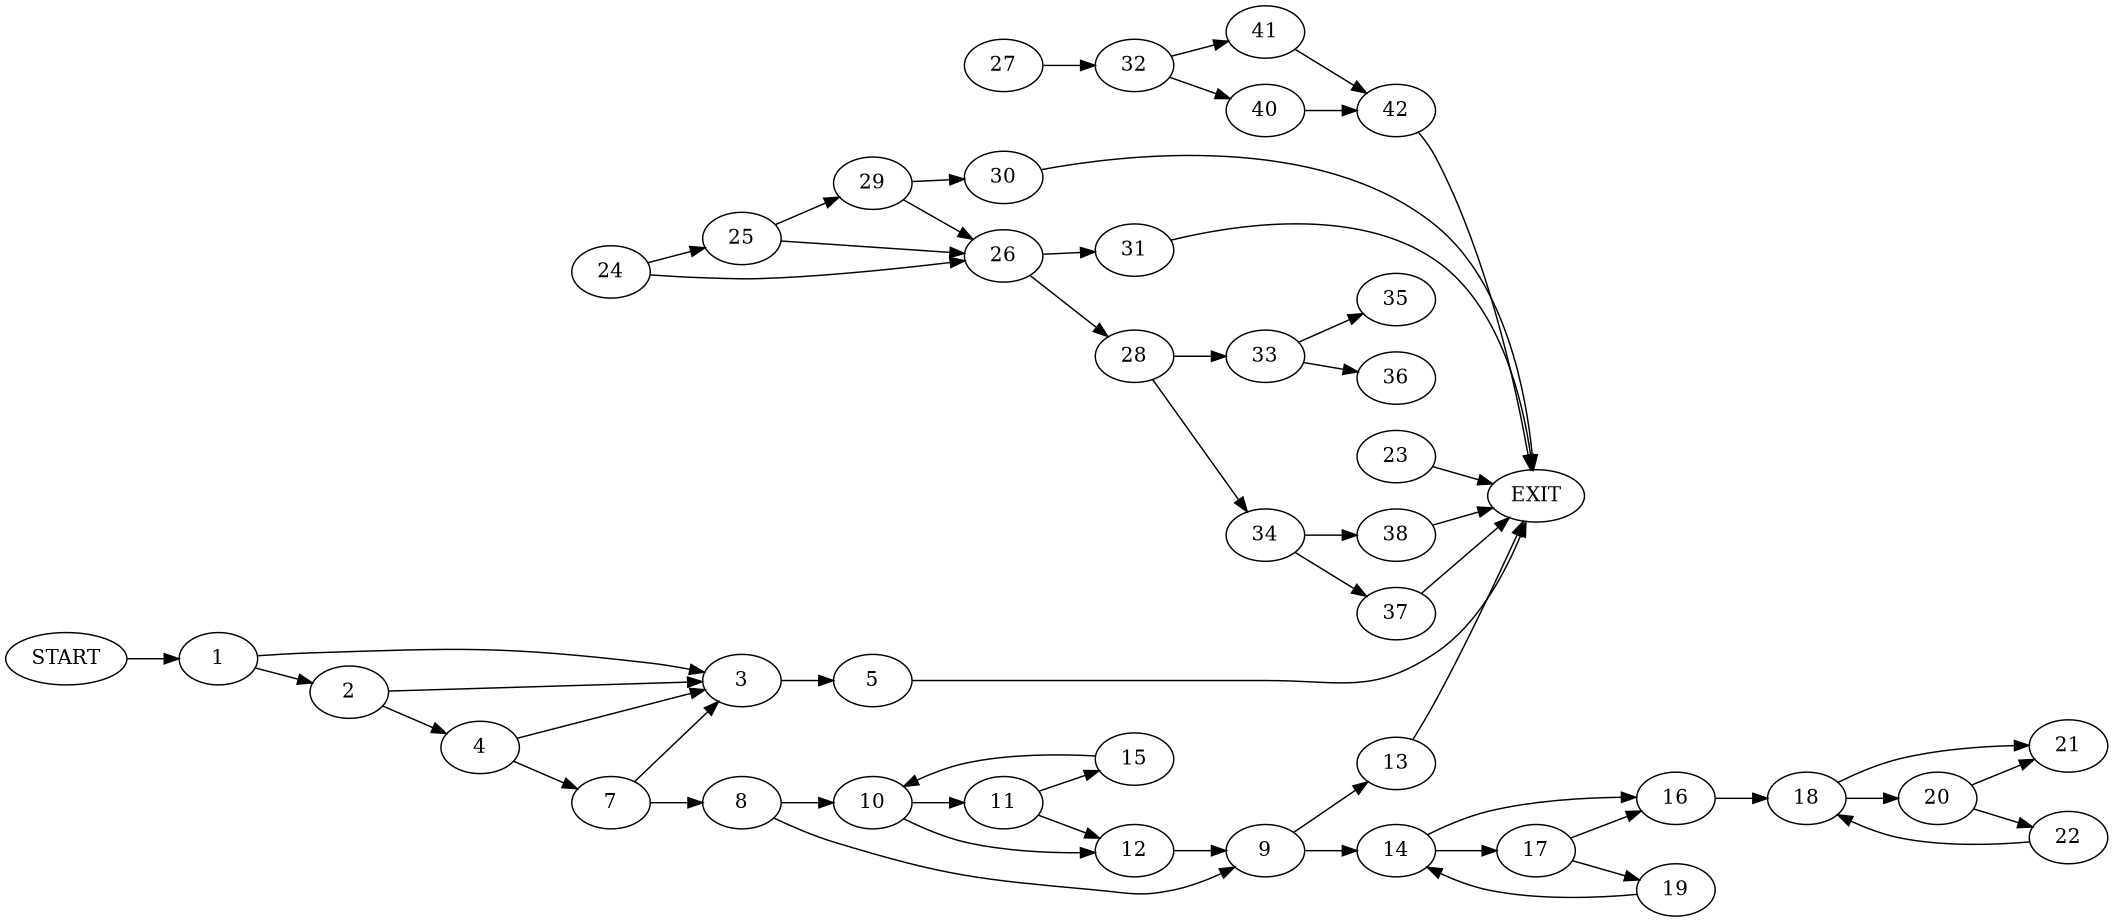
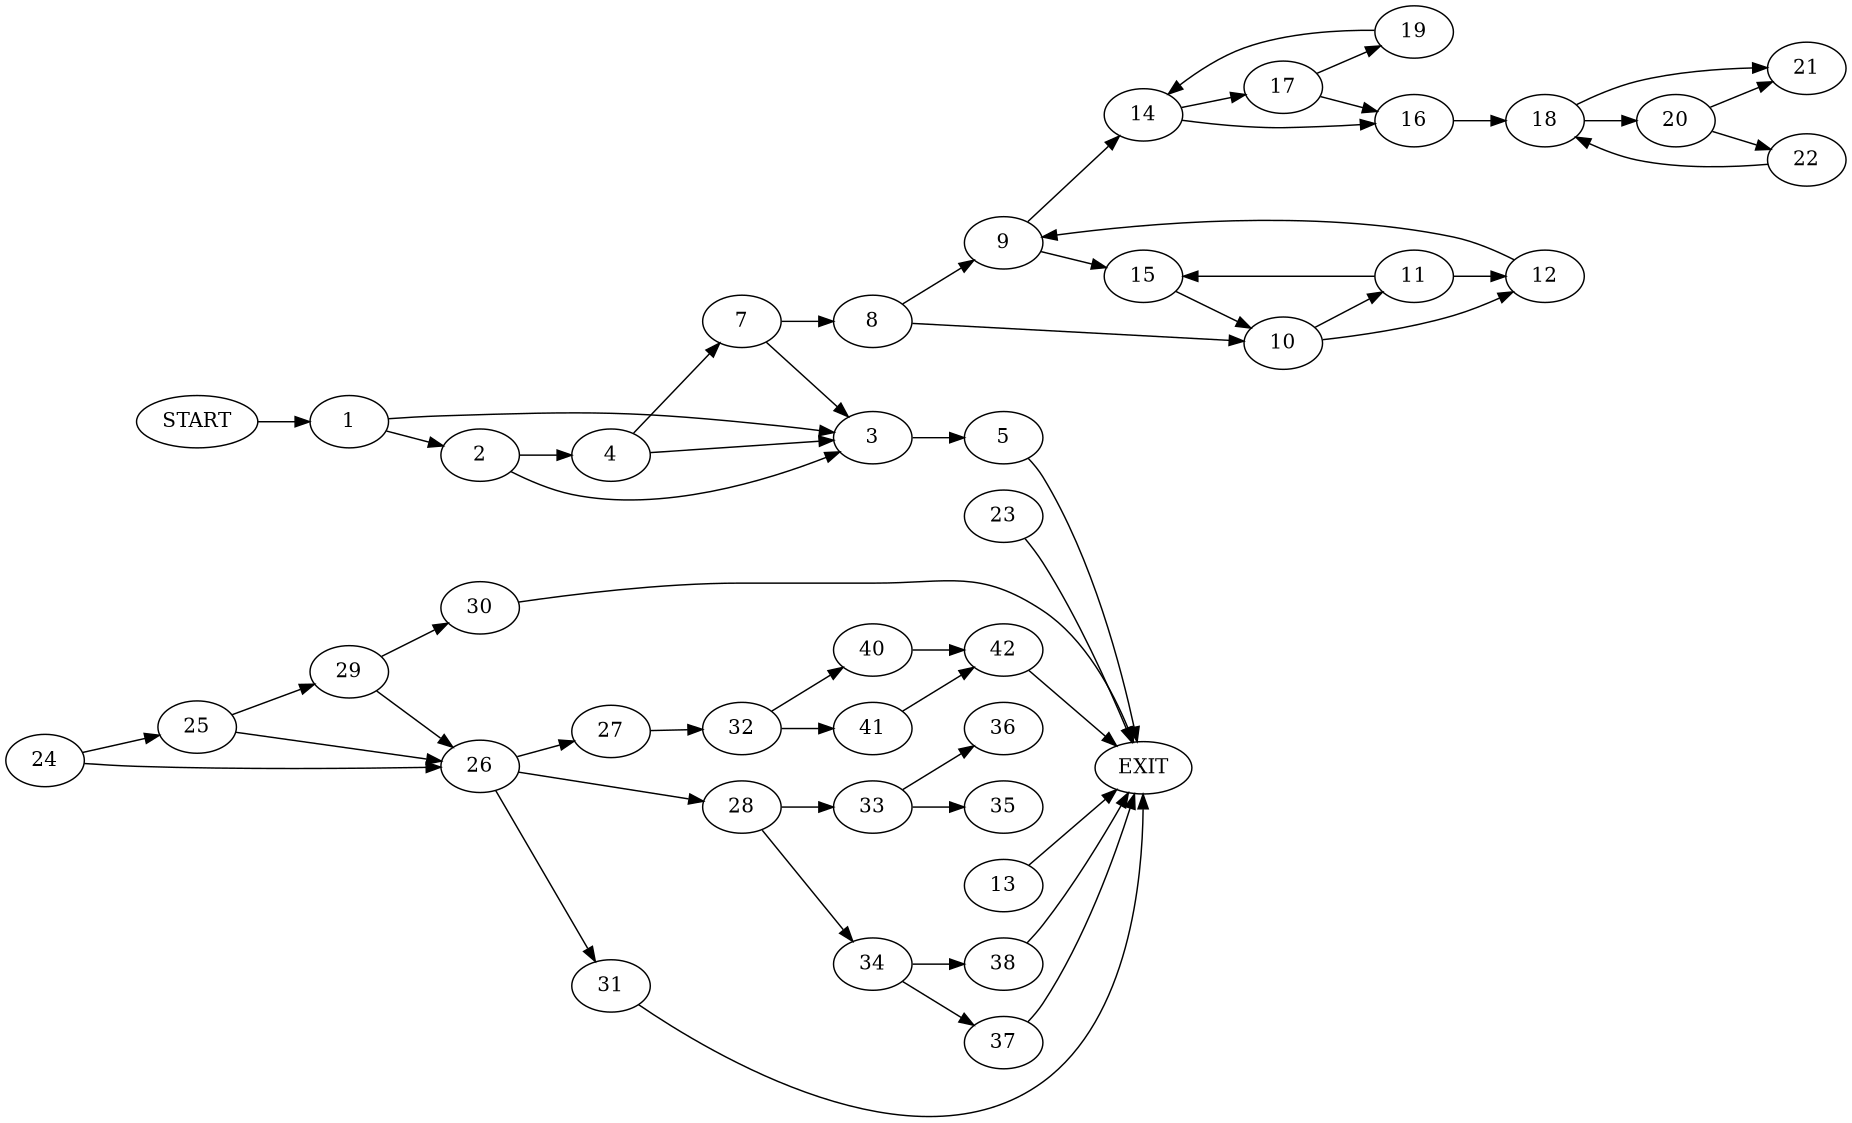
none -> (539, 751)
(1325, 811) -> (1067, 258)
